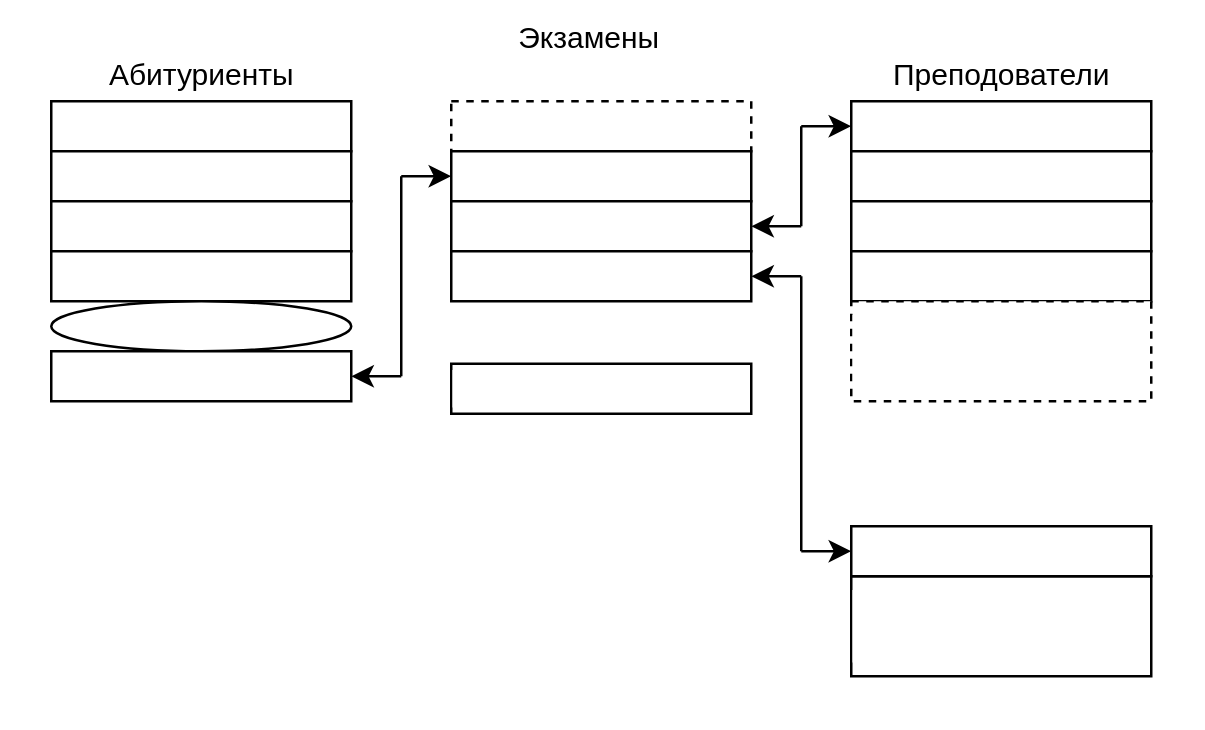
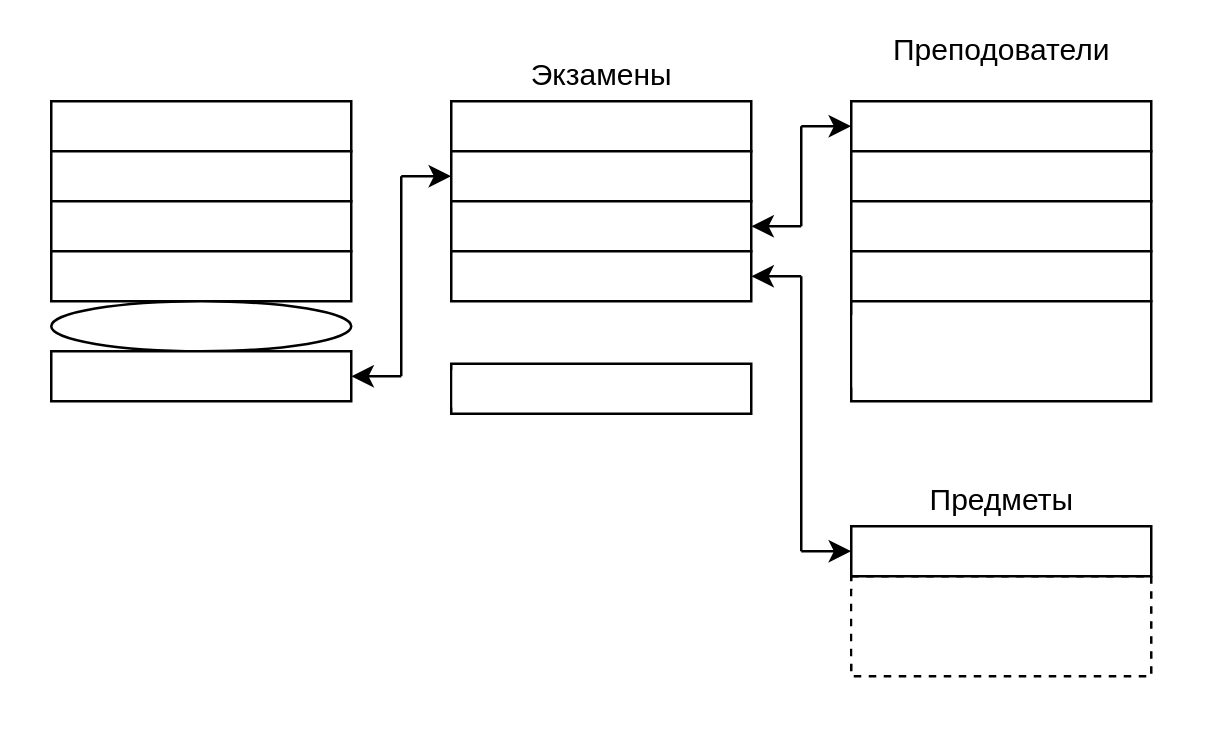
(589, 39) -> (601, 76)
(201, 76) -> none
(1001, 76) -> (1001, 51)
(601, 126) -> (601, 126)
(1001, 351) -> (1001, 351)
none -> (1001, 501)
(1001, 626) -> (1001, 626)
